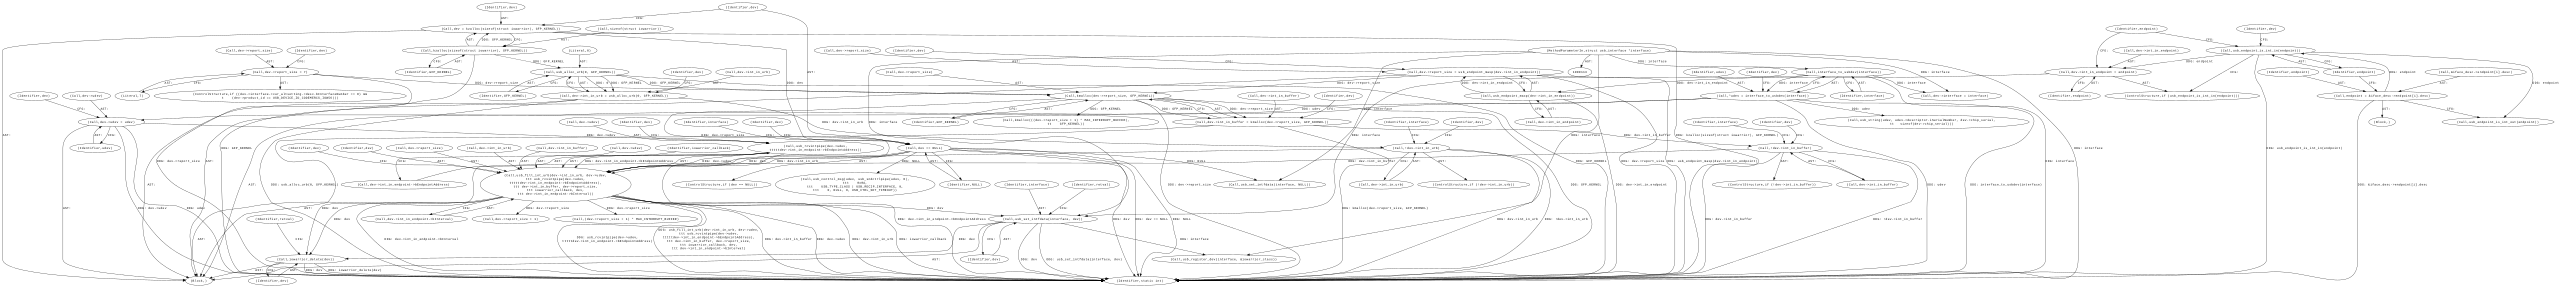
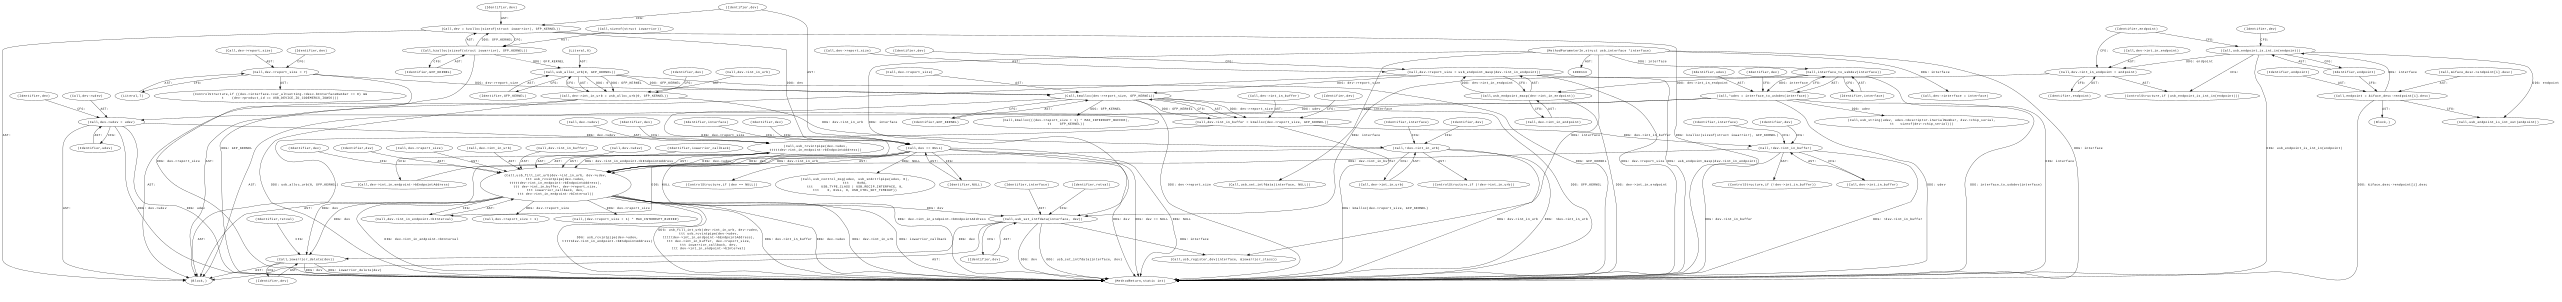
(2403, 72) -> (2403, 72)
(1898, 85) -> none
(1104, 155) -> (651, 170)
(1140, 281) -> (1140, 281)
